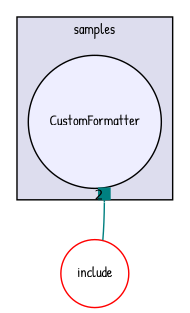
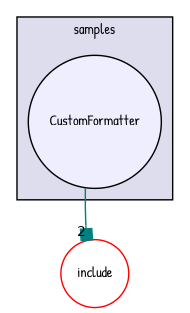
(104, 221) -> (85, 209)
